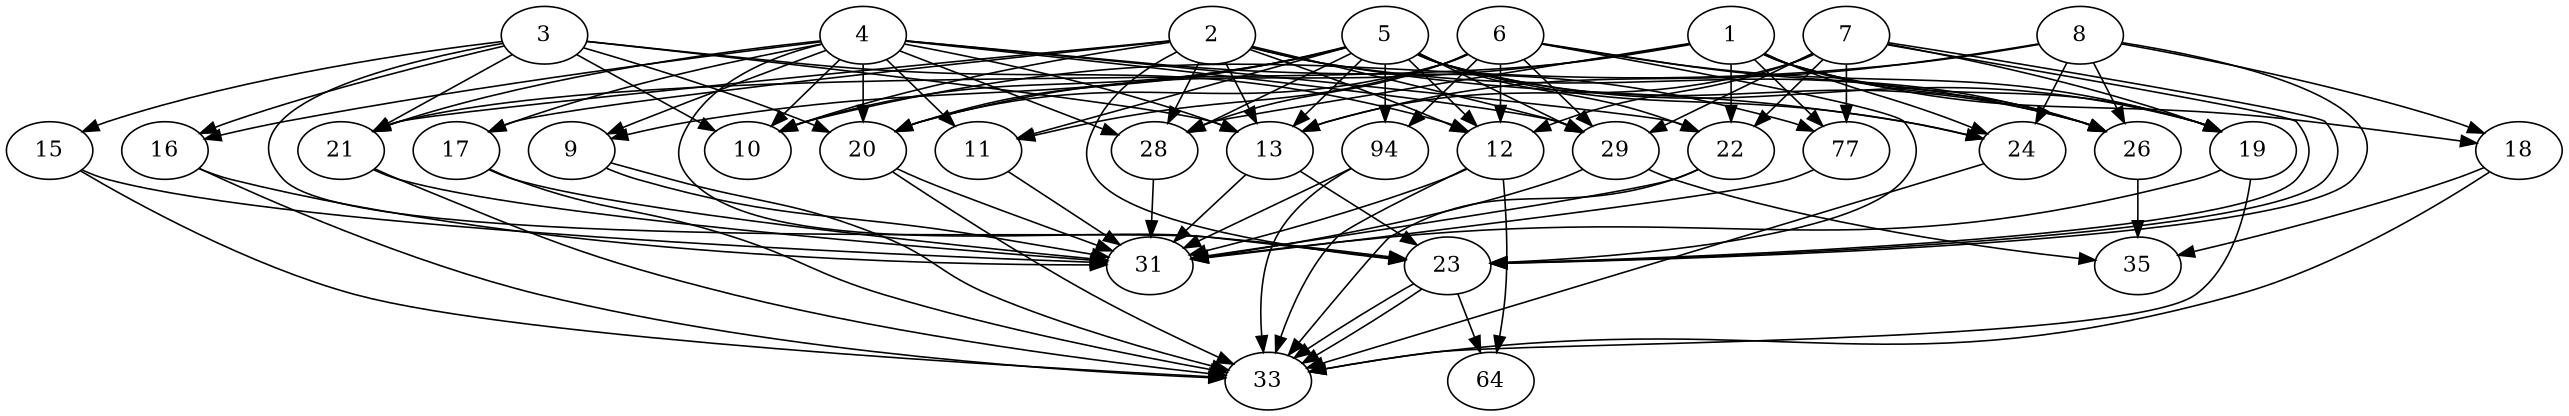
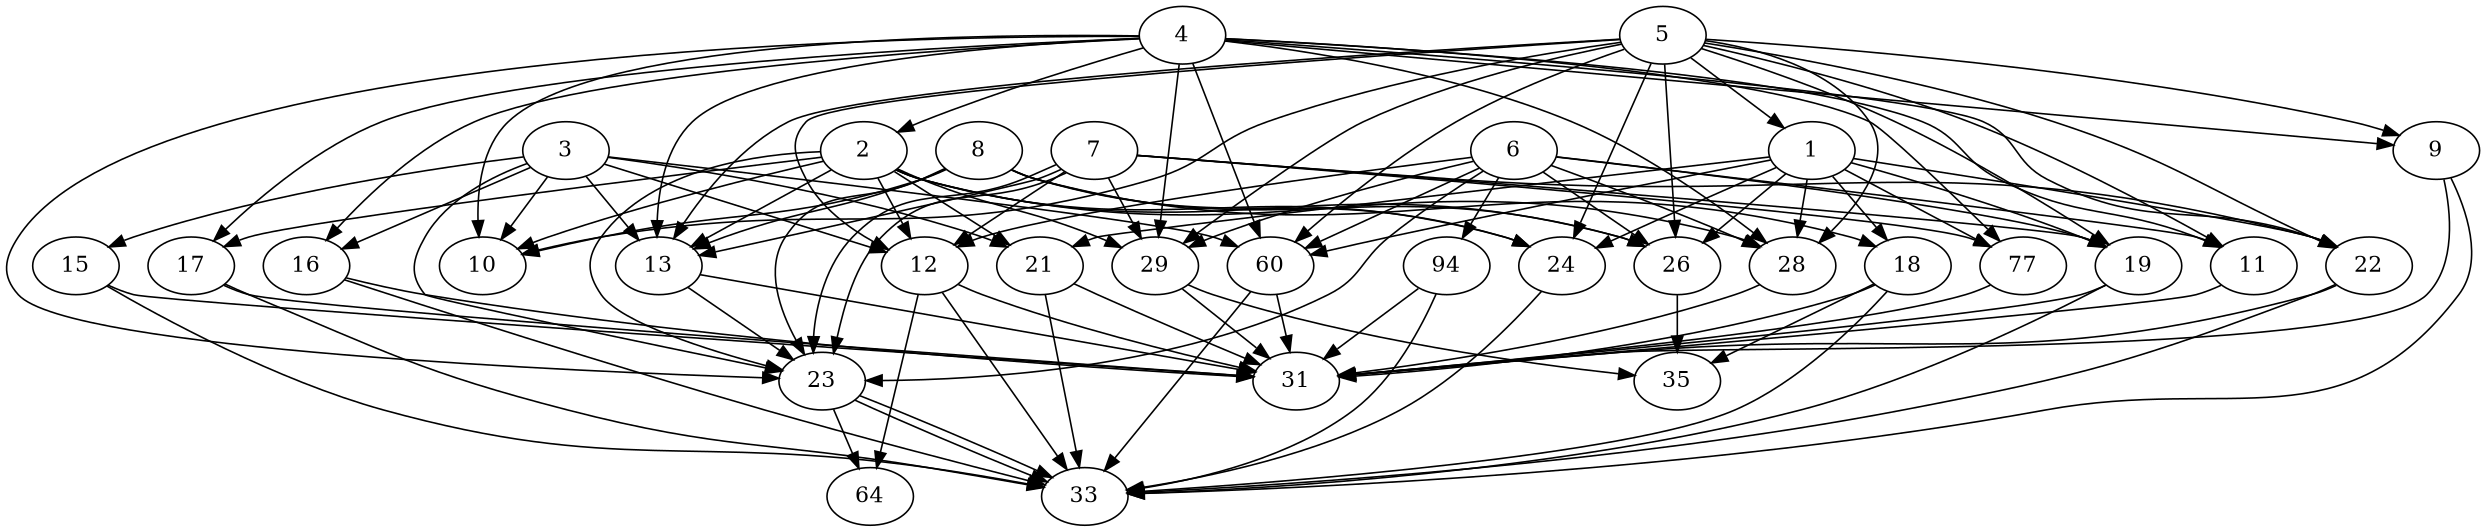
(603, 72) -> (1073, 69)
(1385, 85) -> (1745, 98)
(863, 151) -> (1271, 266)
none -> (1735, 324)
